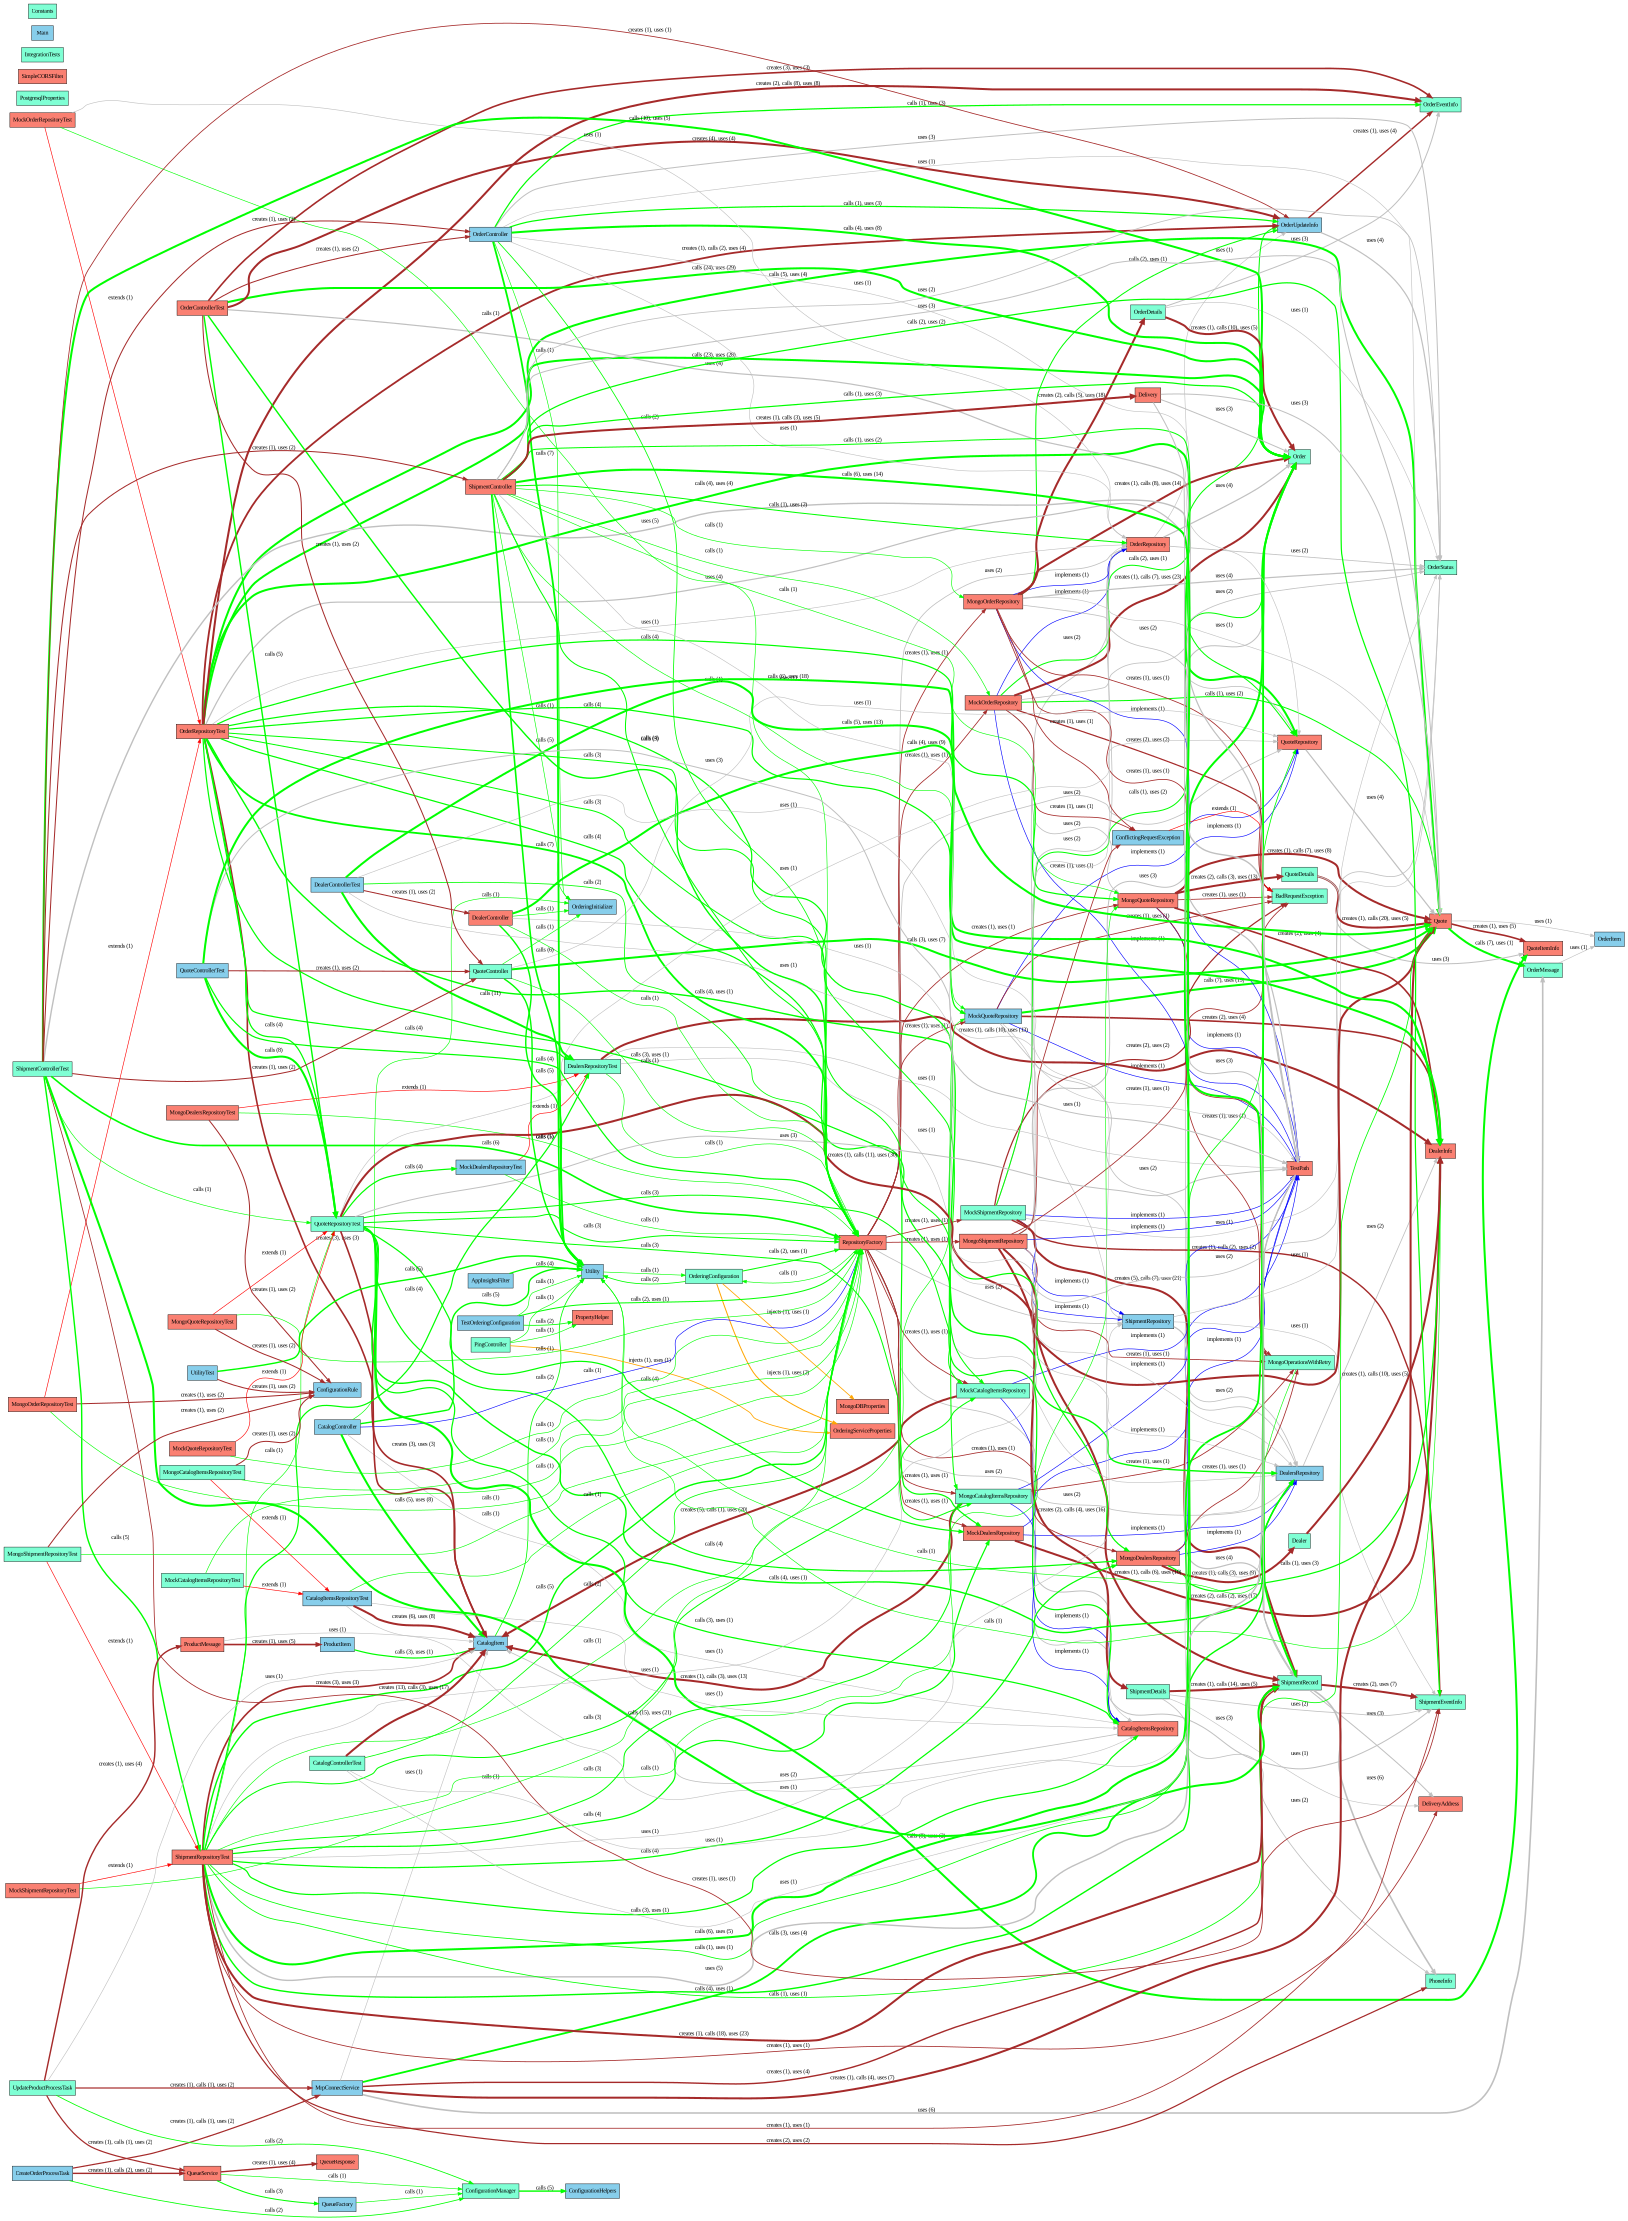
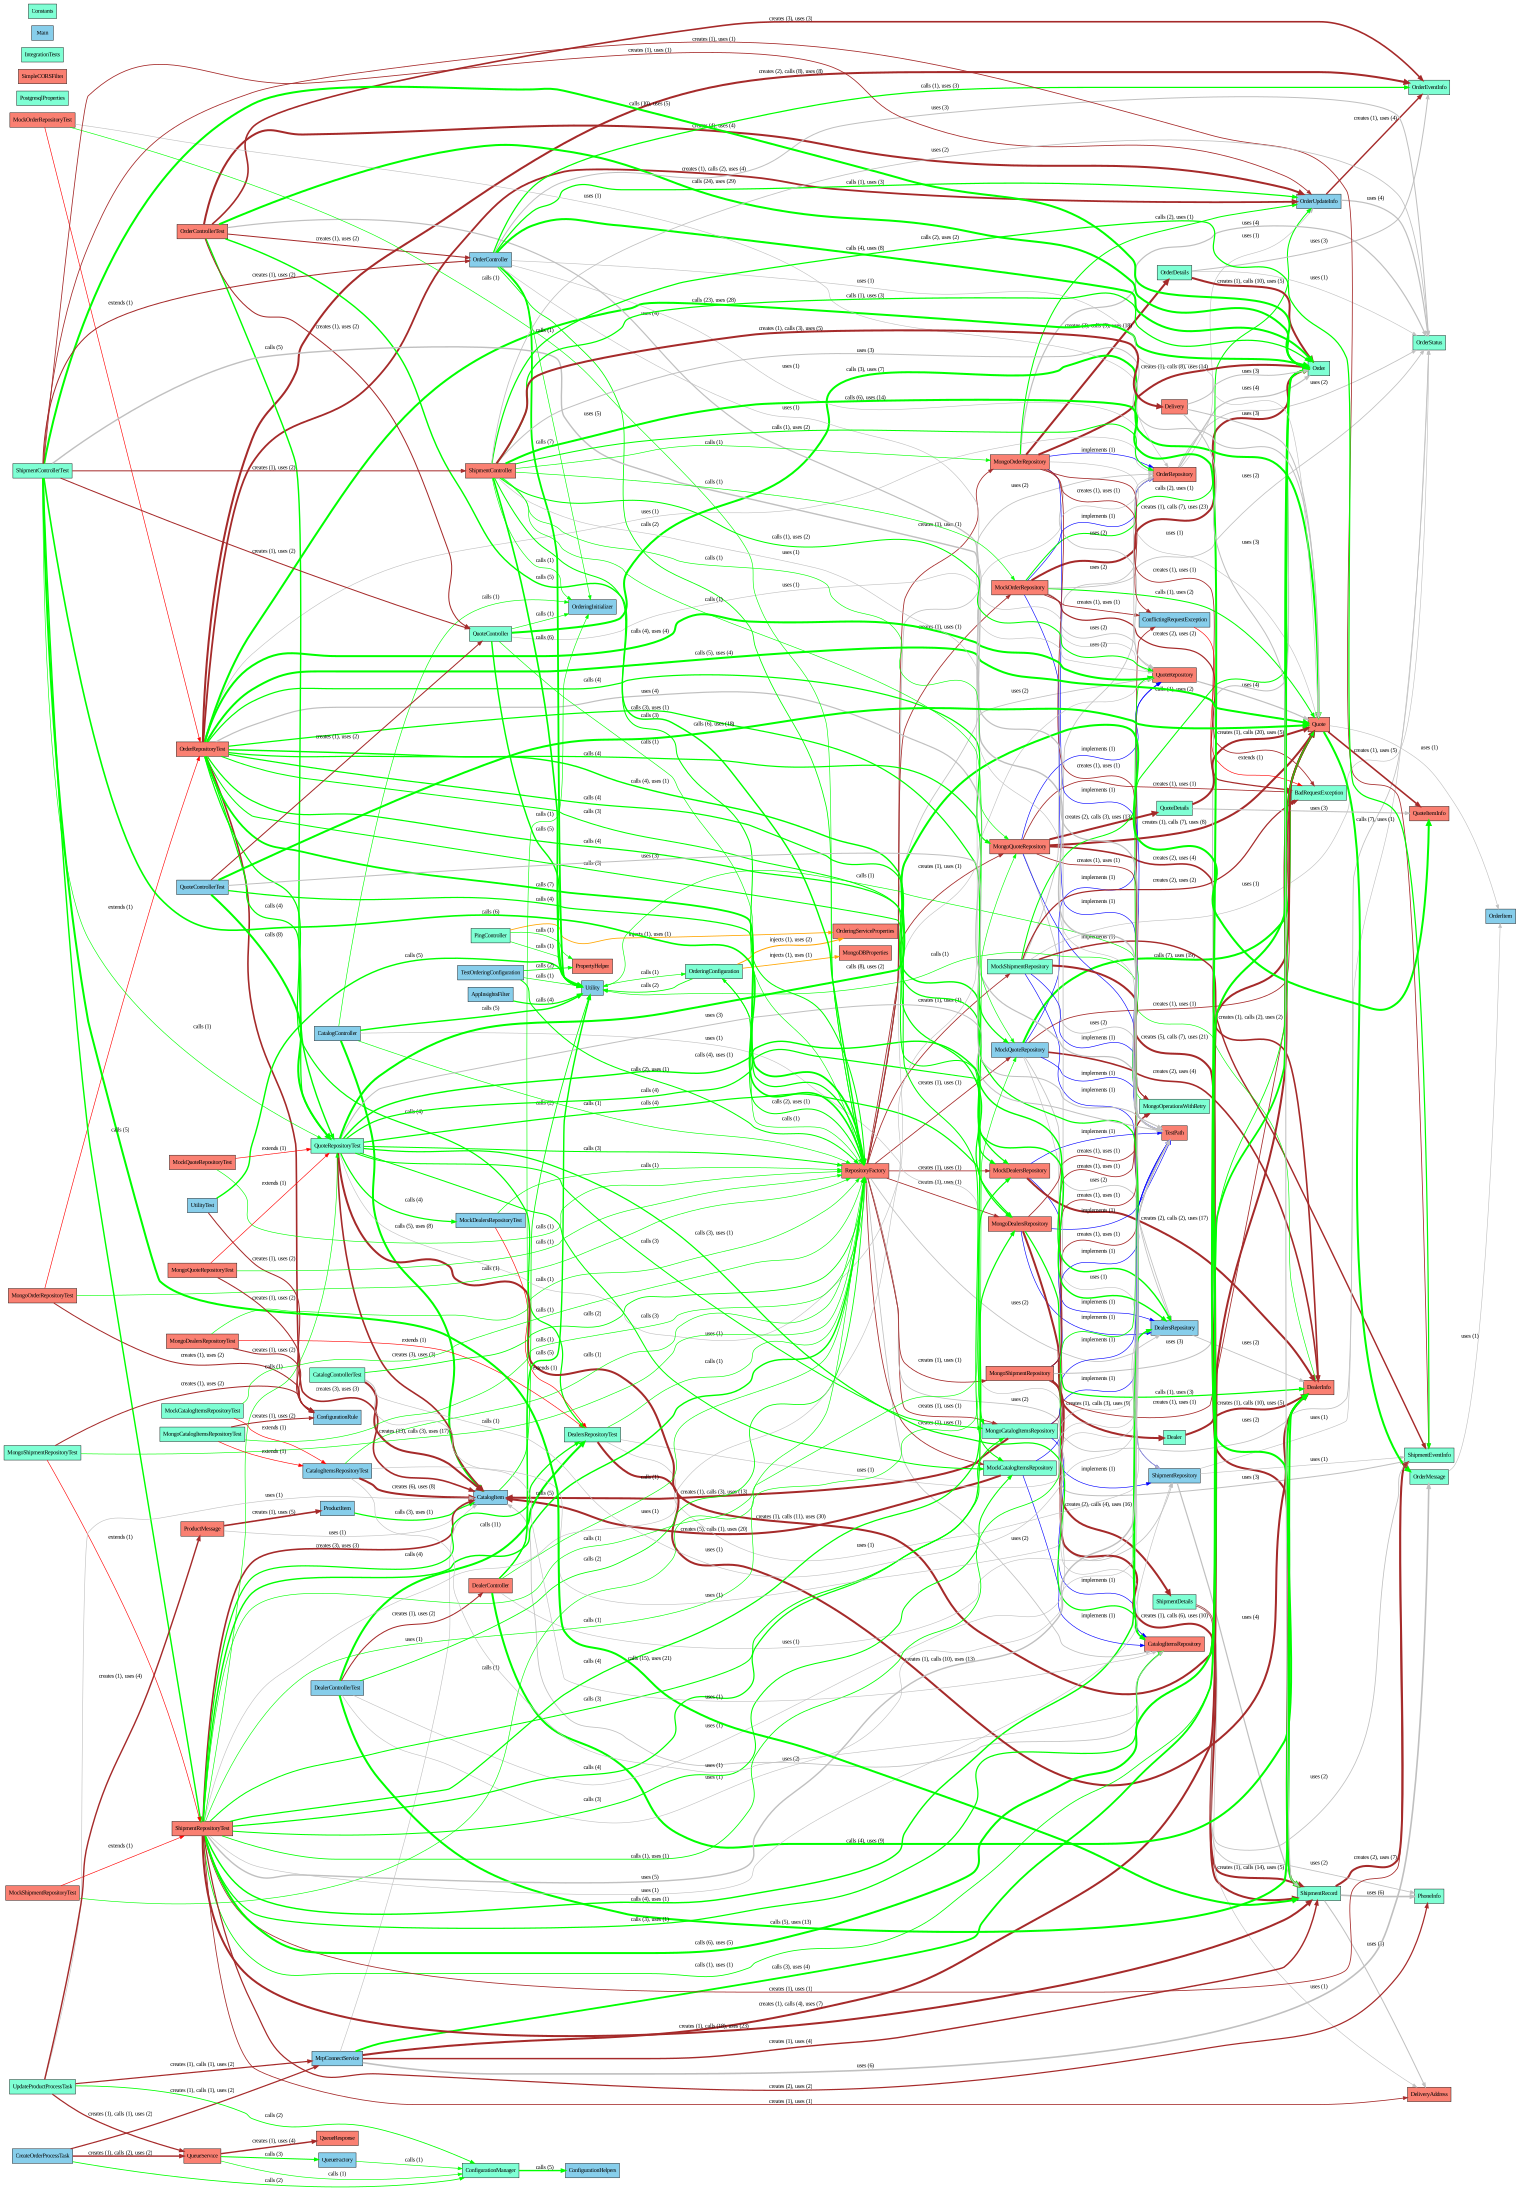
(1040, 828) -> (1093, 637)
(638, 1369) -> (612, 1118)
